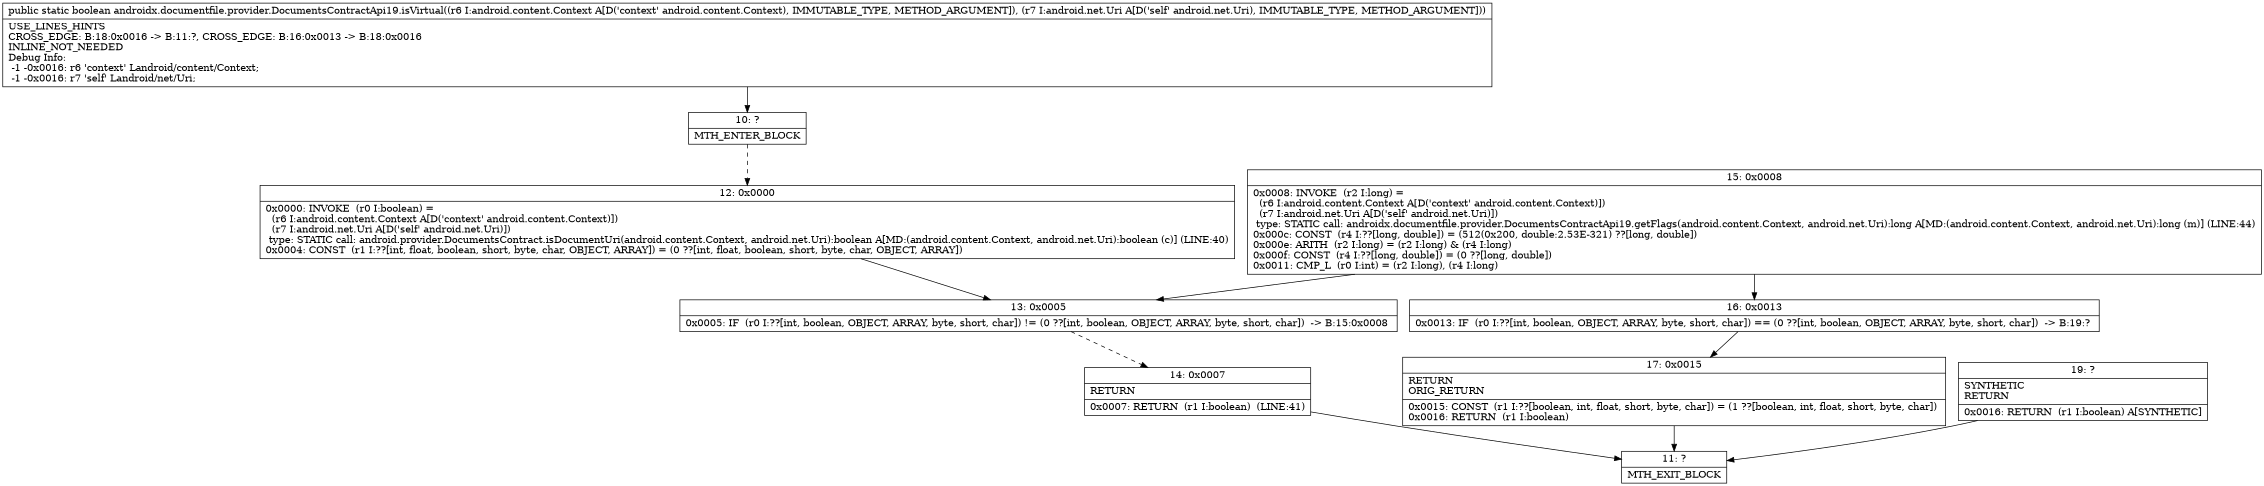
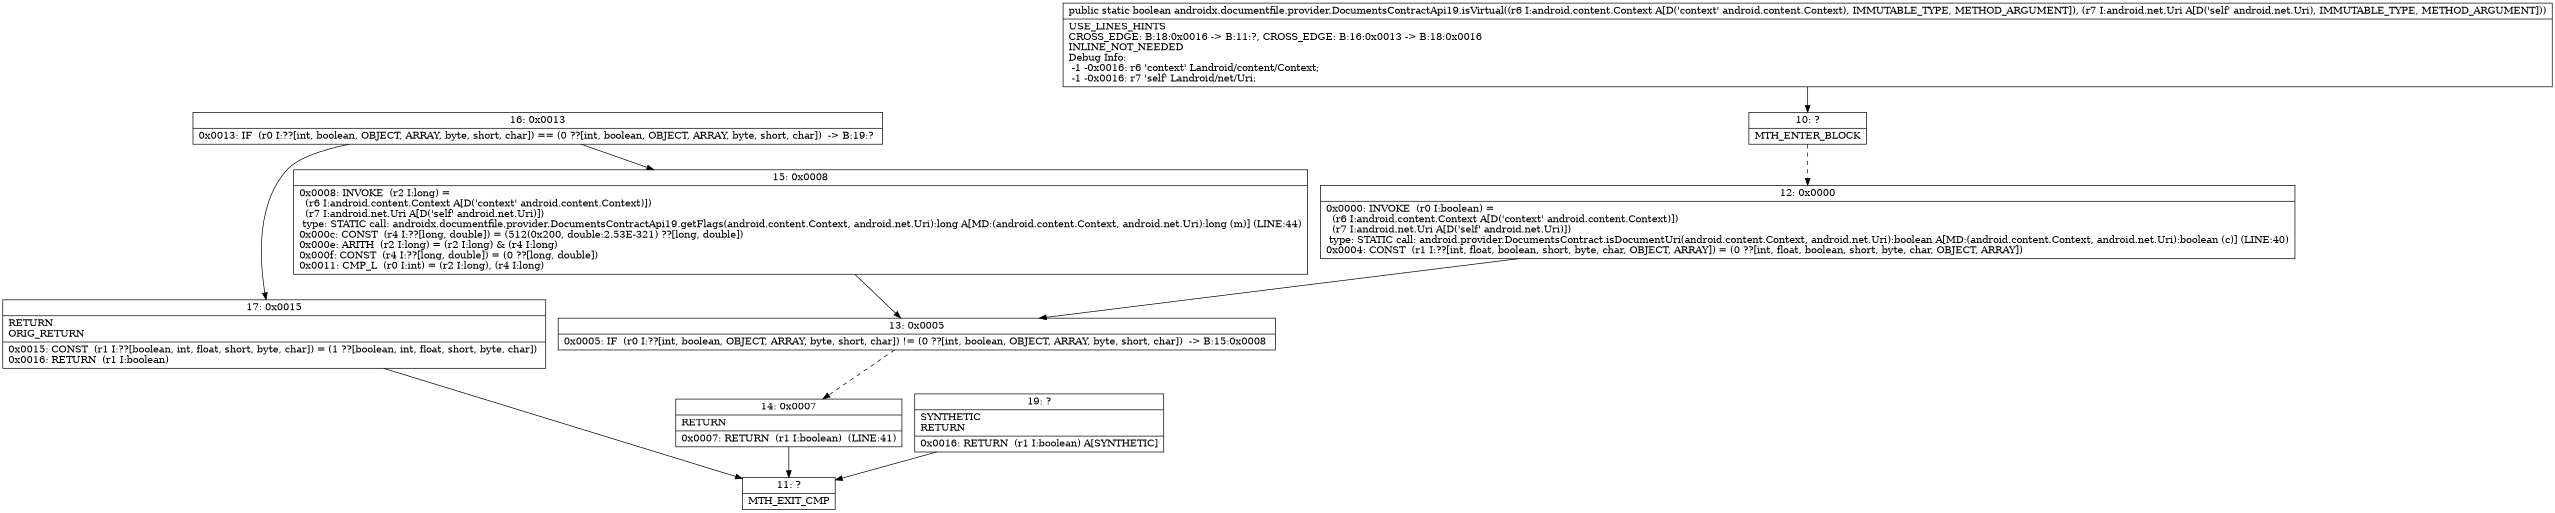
(1754, 283) -> (614, 156)
(1674, 475) -> (789, 501)
